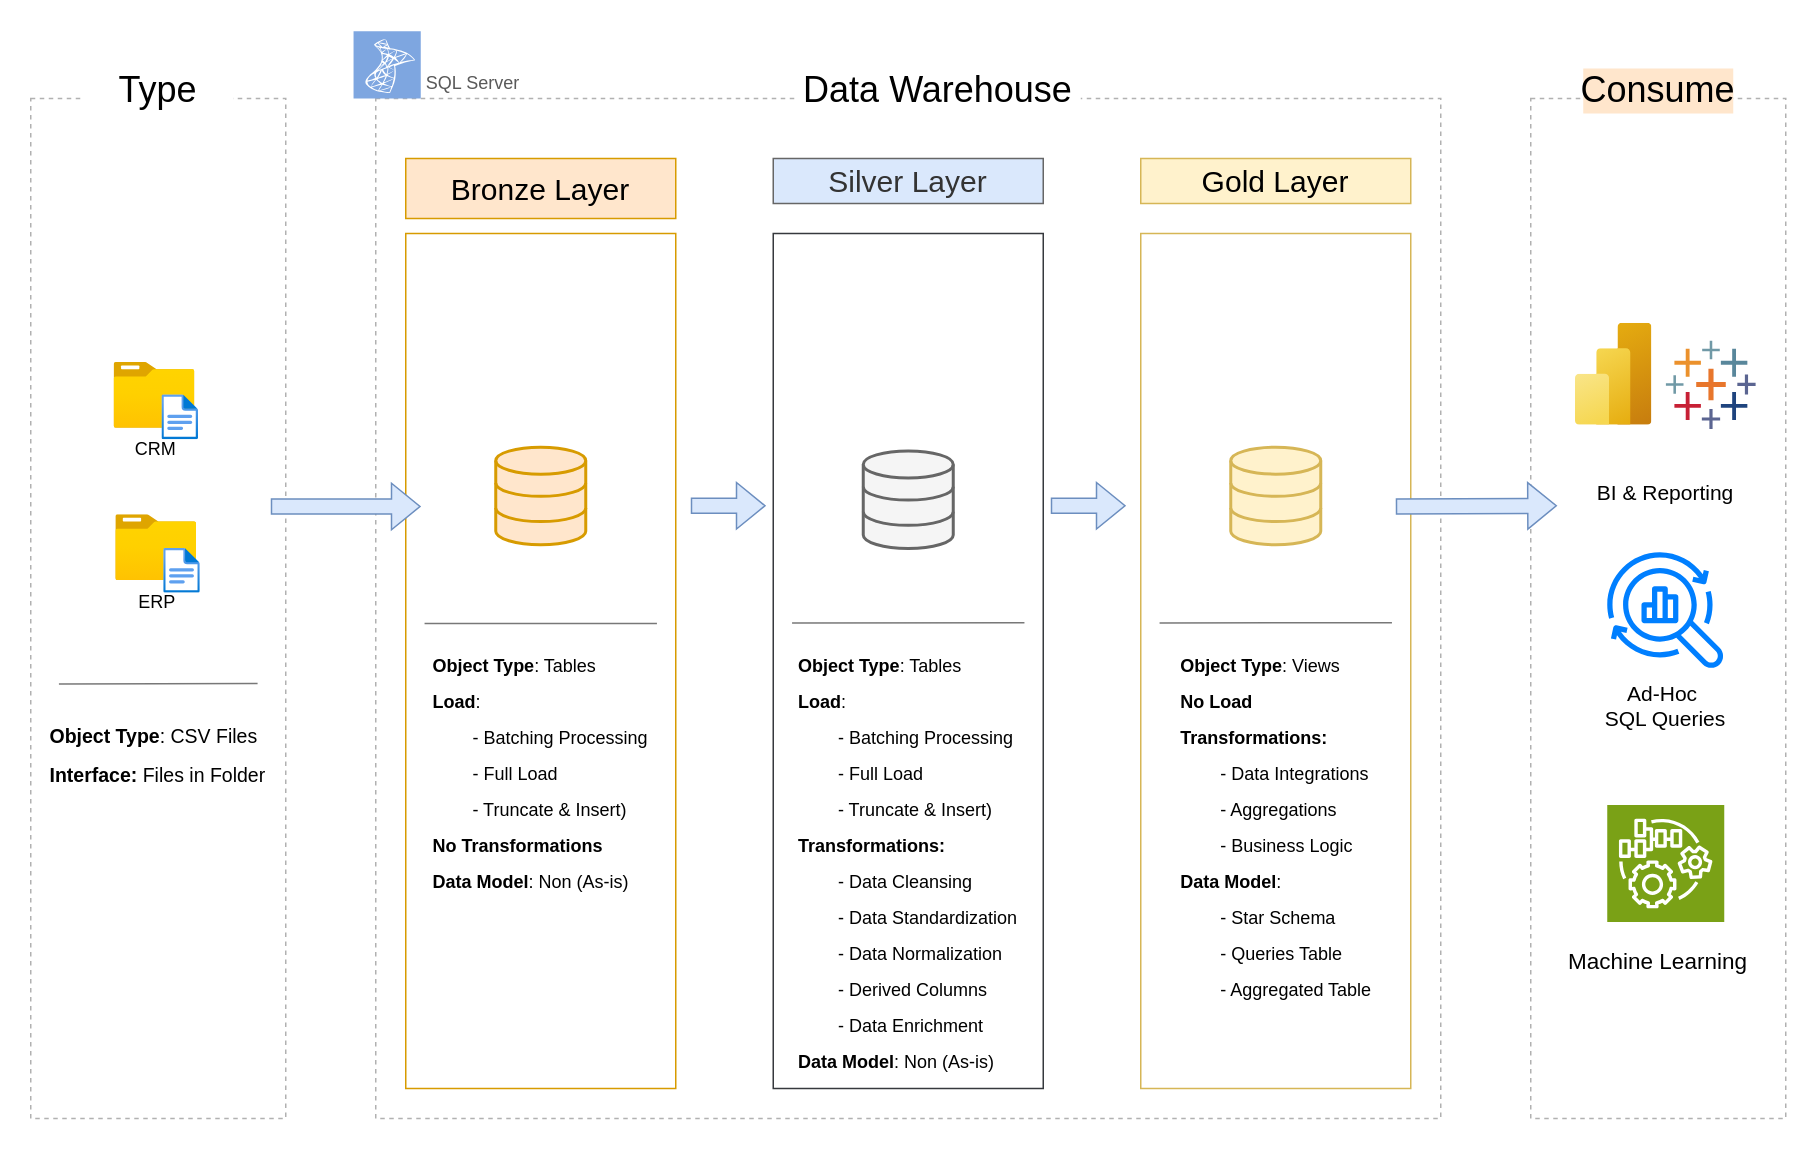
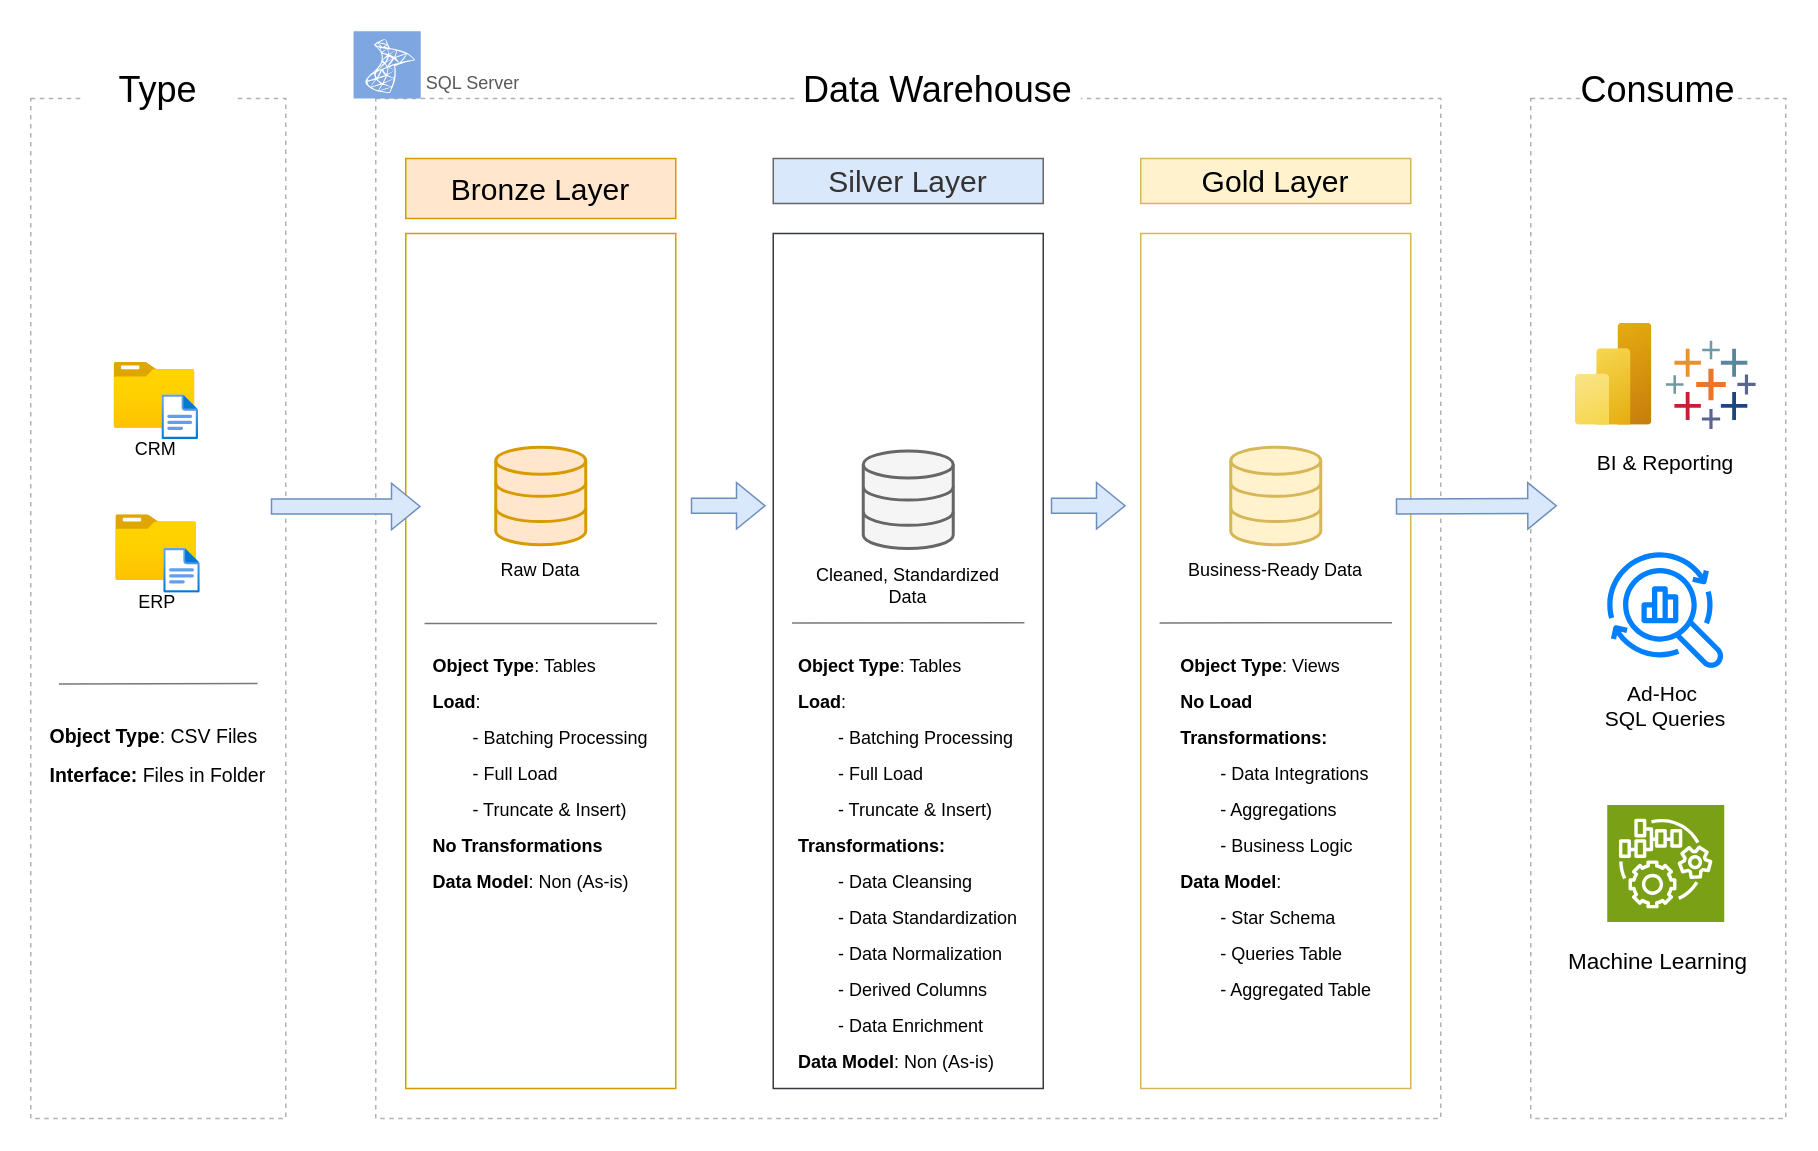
(1658, 91) -> (1658, 91)
(1666, 492) -> (1666, 462)
none -> (541, 571)
none -> (1276, 571)
none -> (908, 586)
